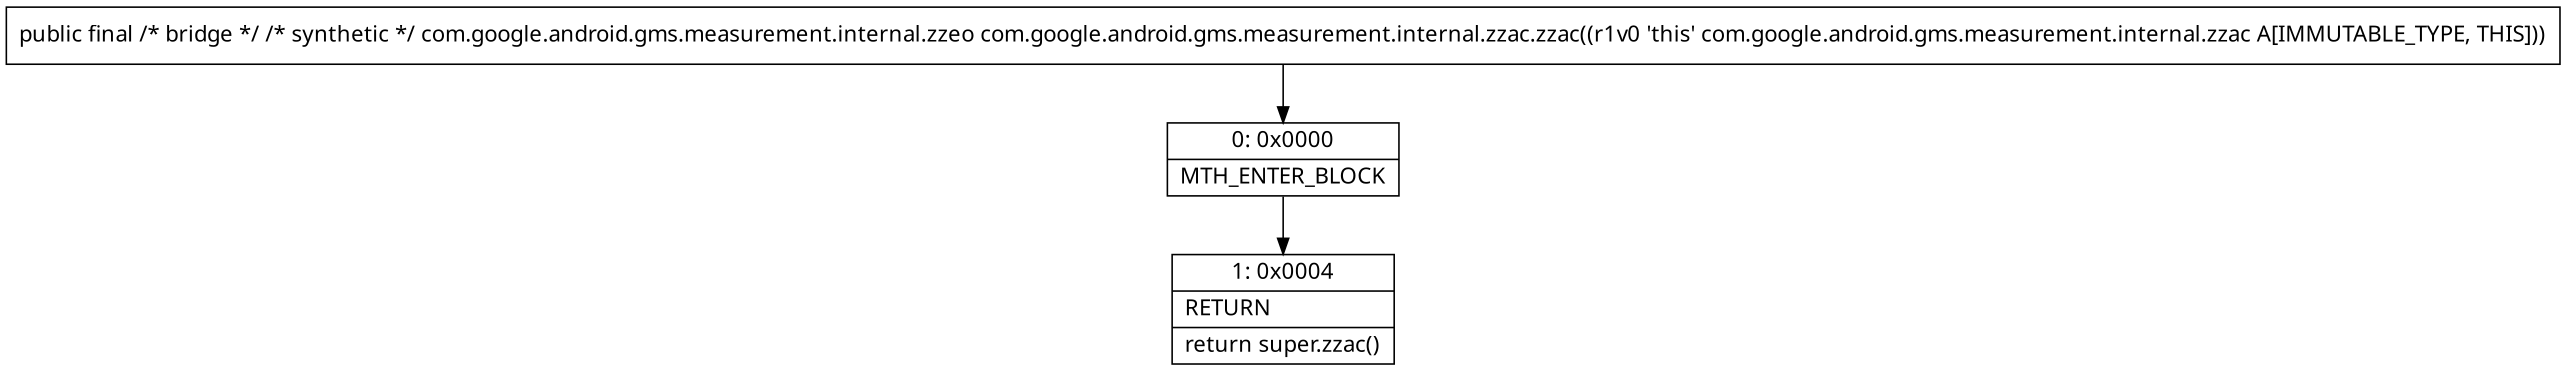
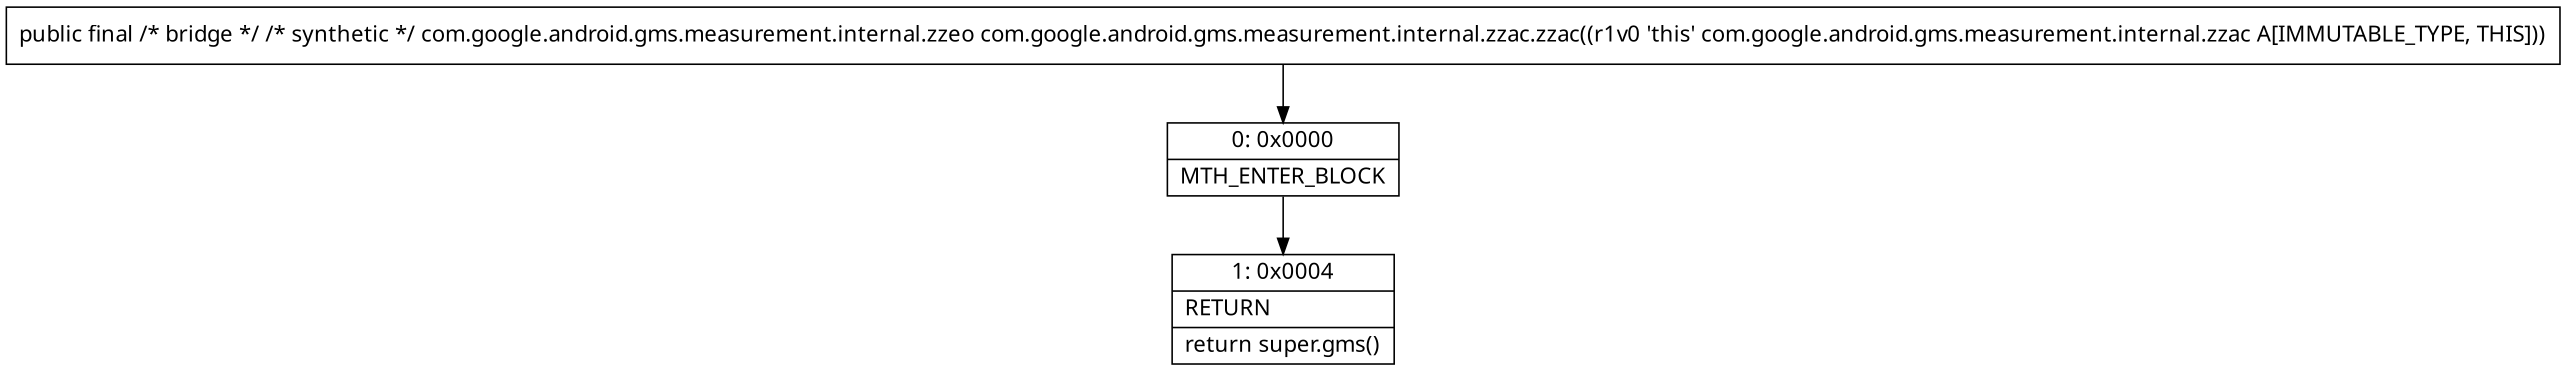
(1283, 345) -> (1283, 345)
